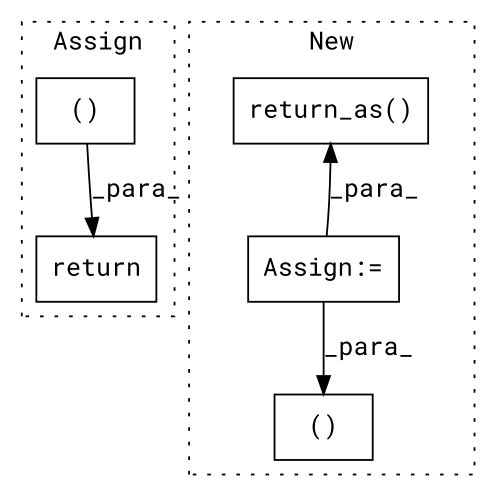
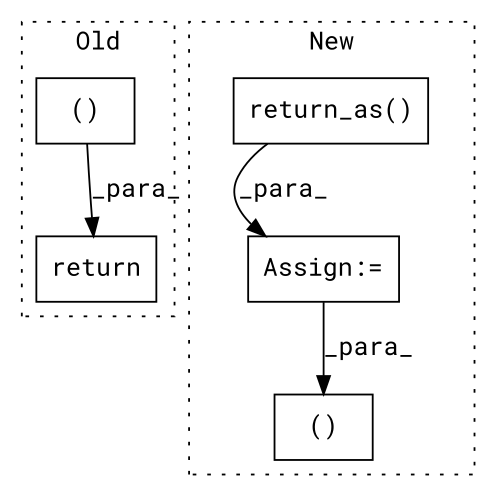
(98, 43) -> (98, 43)
(329, 199) -> (236, 181)
